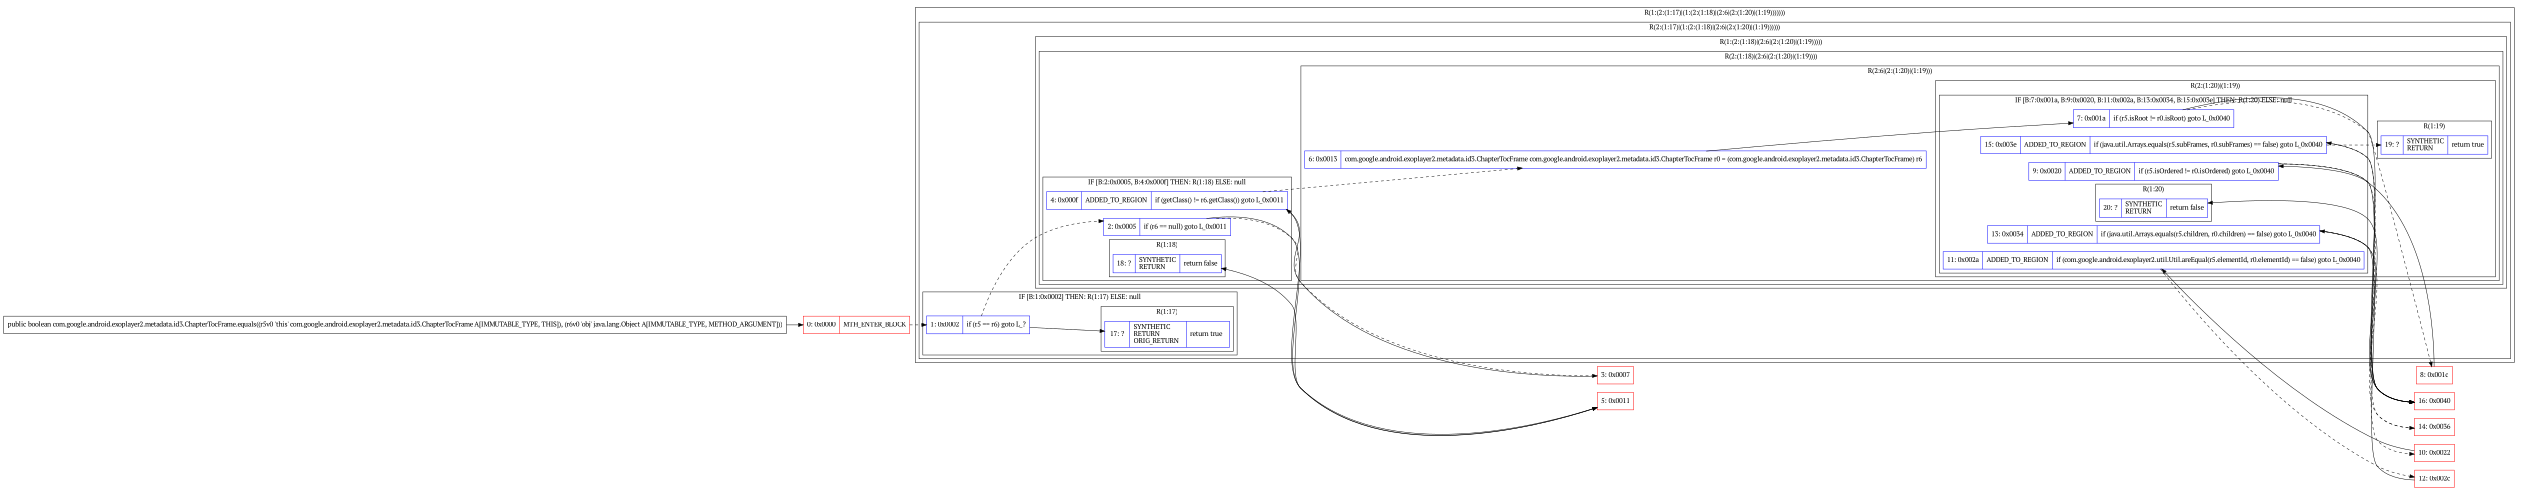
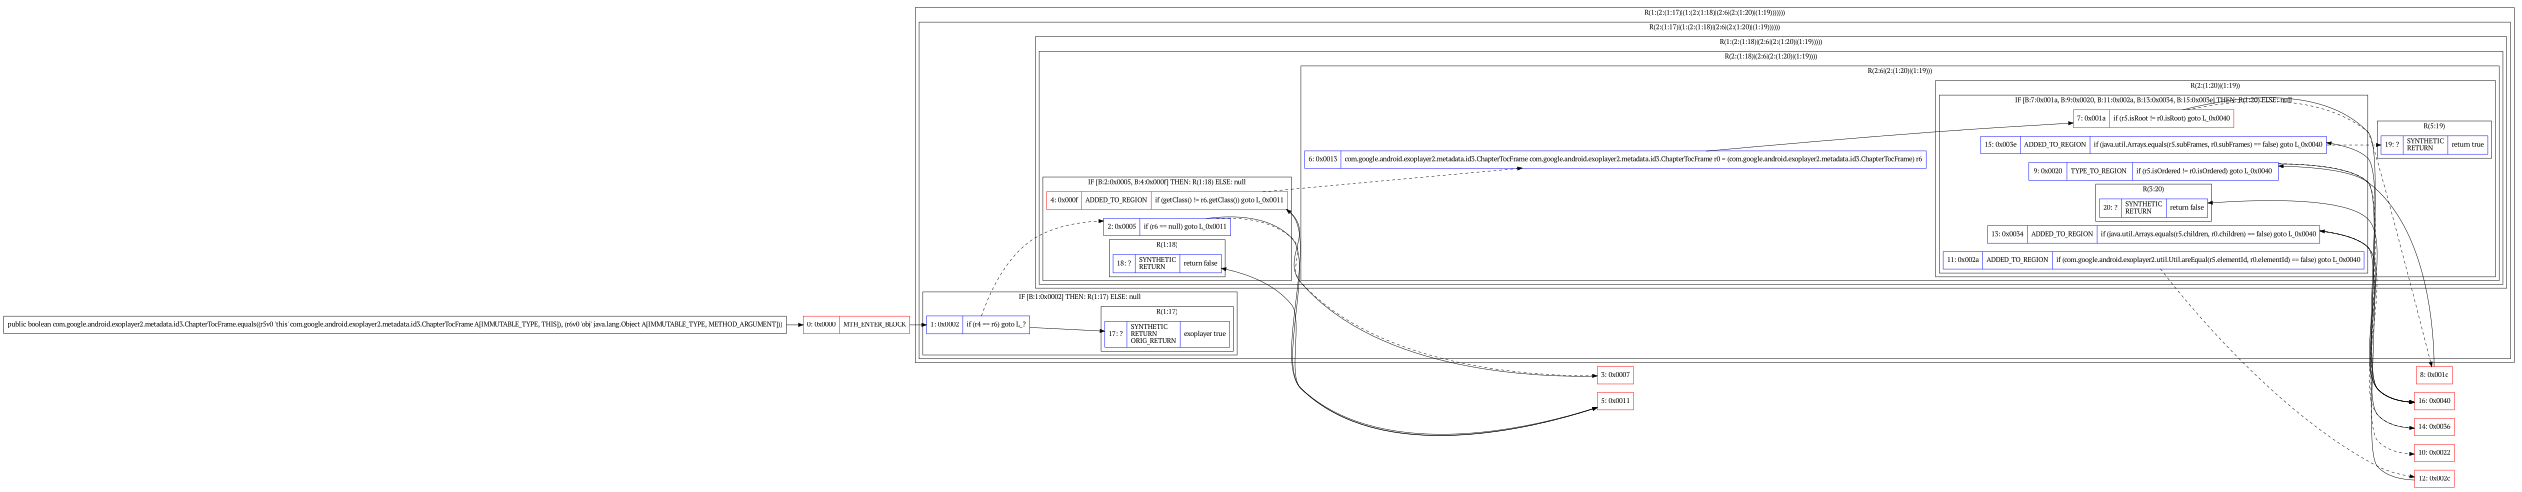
(2154, 119) -> (2154, 119)
(2434, 126) -> (2434, 126)
(2100, 171) -> (2099, 171)
(2154, 190) -> (2154, 190)
(1167, 201) -> (1167, 201)
(2373, 269) -> none
(2373, 287) -> (2373, 287)
(916, 325) -> (916, 325)
(996, 325) -> (996, 325)
(1206, 334) -> (1205, 334)
(2279, 377) -> none
